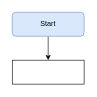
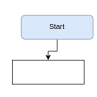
(48, 24) -> (57, 27)
